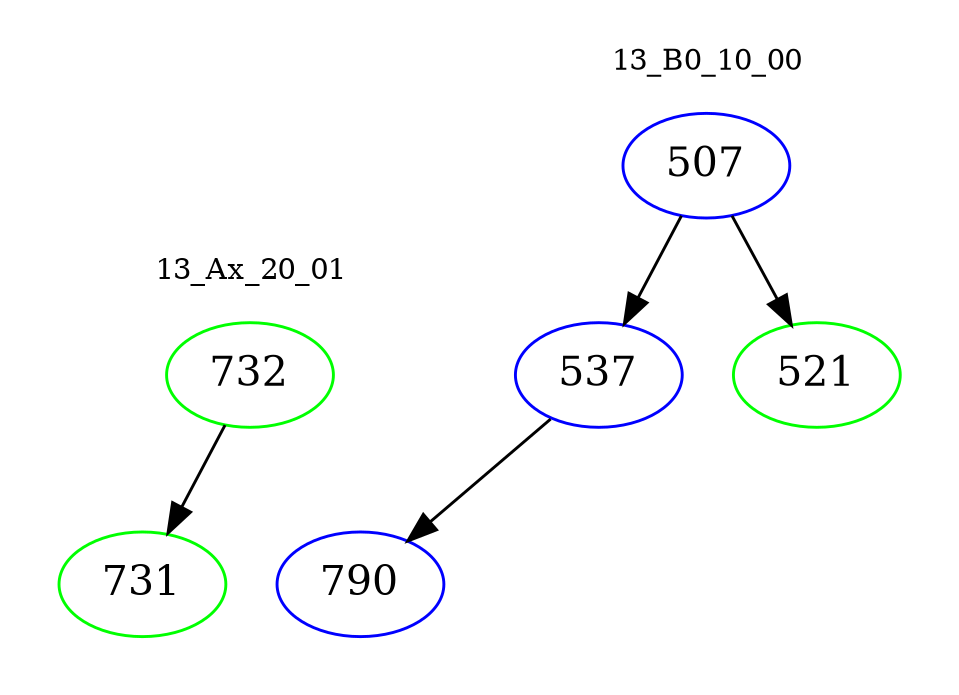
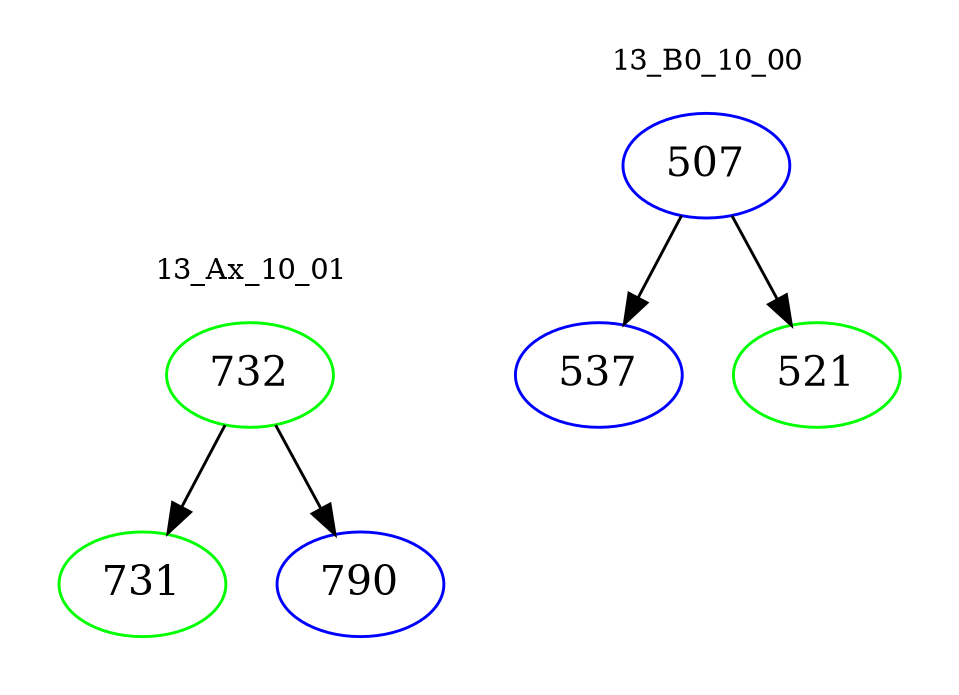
(251, 272) -> (251, 272)
(491, 470) -> (298, 467)
